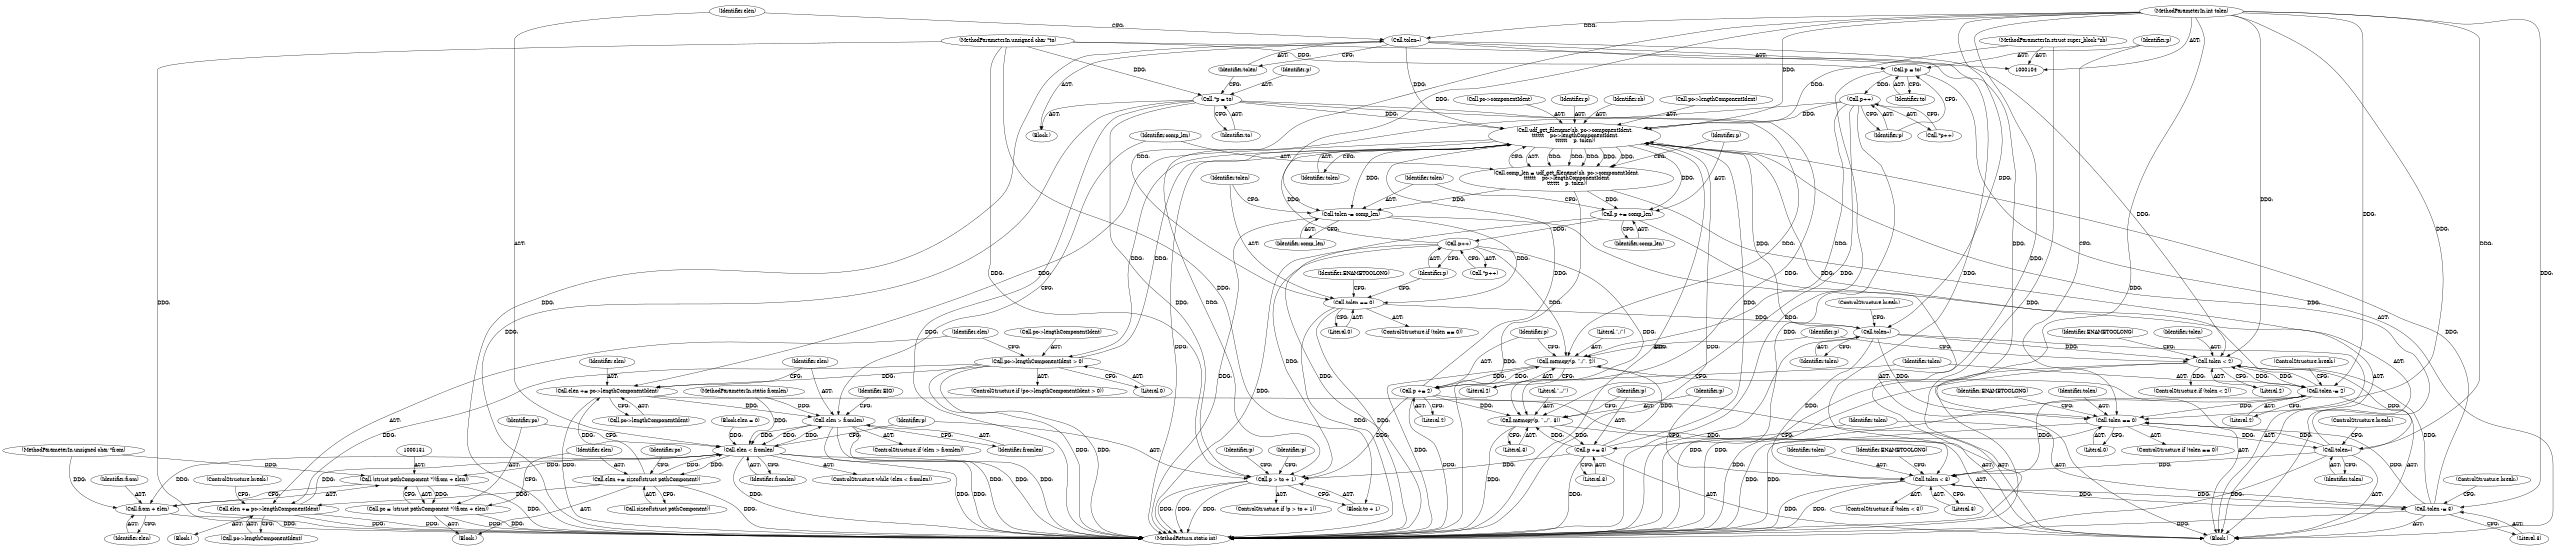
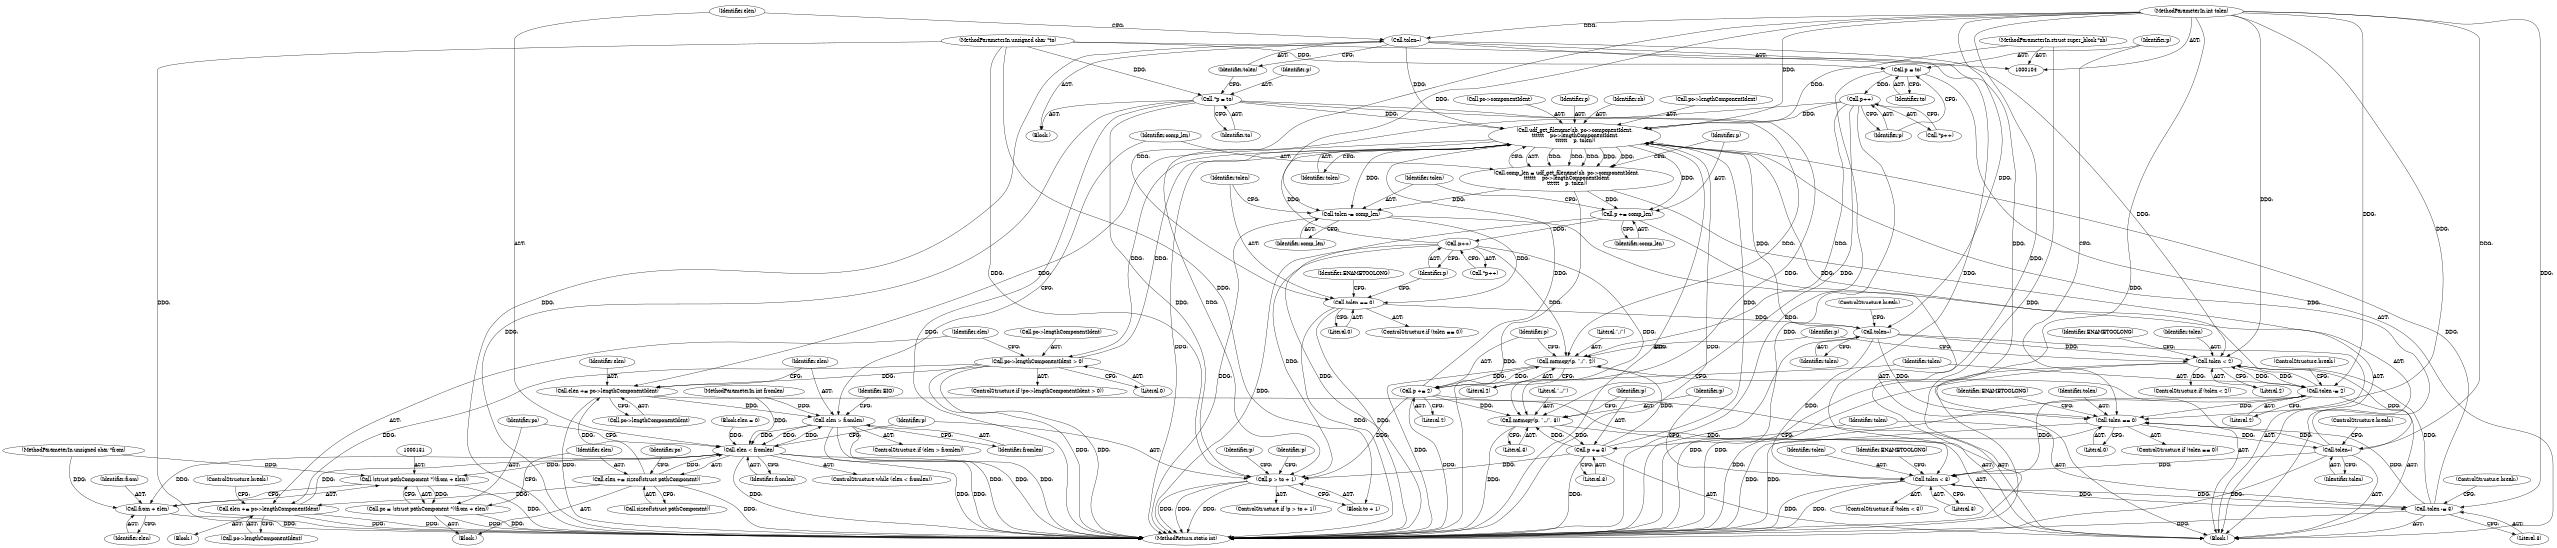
(744, 392) -> (744, 392)
(718, 465) -> (718, 465)
